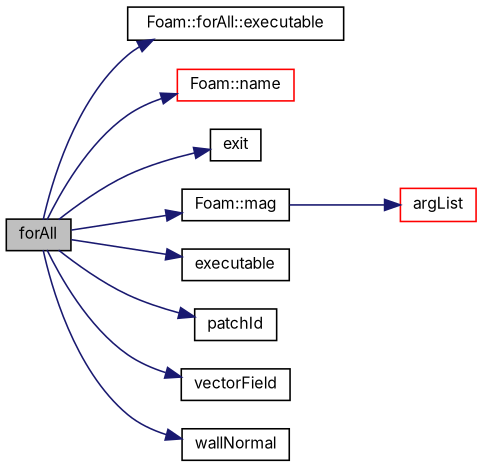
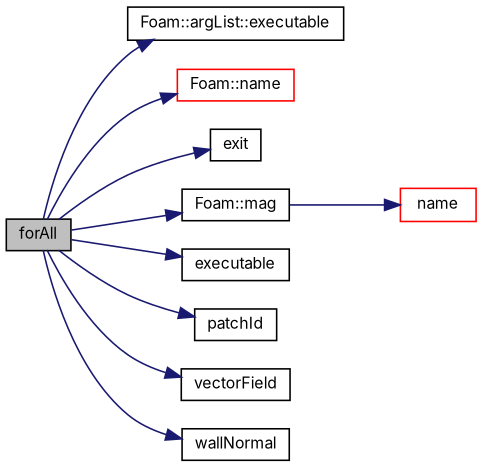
(236, 24) -> (236, 24)
(438, 205) -> (438, 205)
